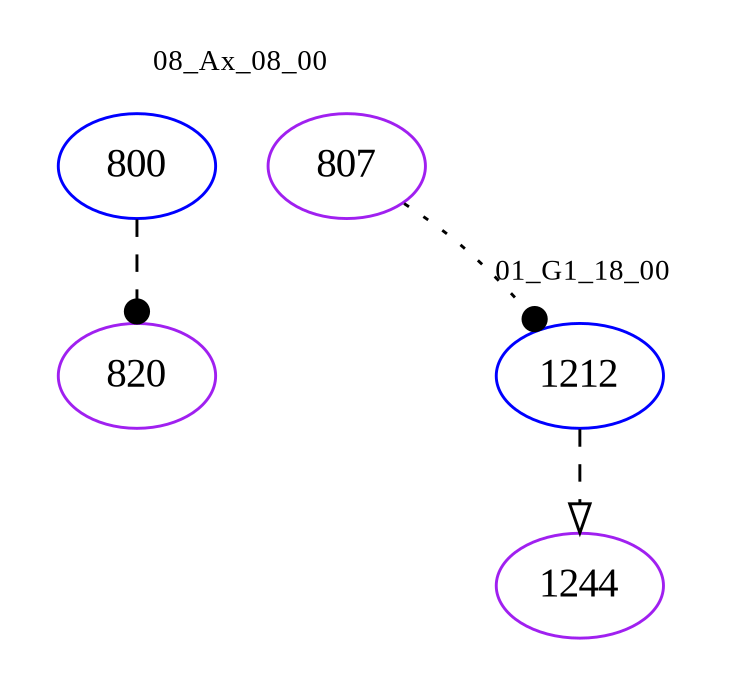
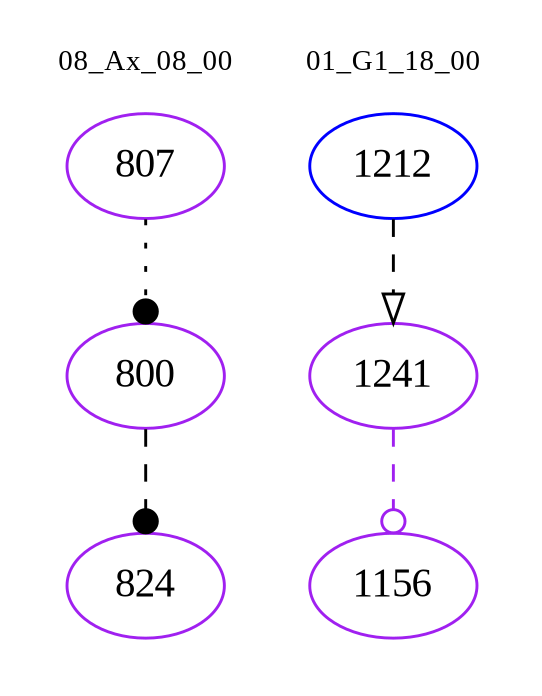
(137, 166) -> (146, 376)
(490, 272) -> (146, 260)
(137, 376) -> (146, 586)
none -> (393, 586)
(580, 586) -> (393, 376)
